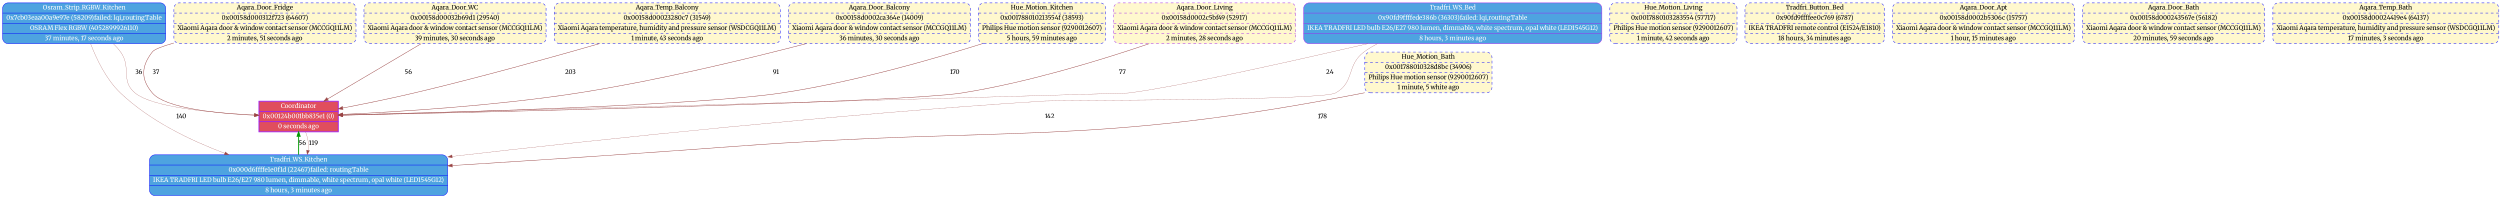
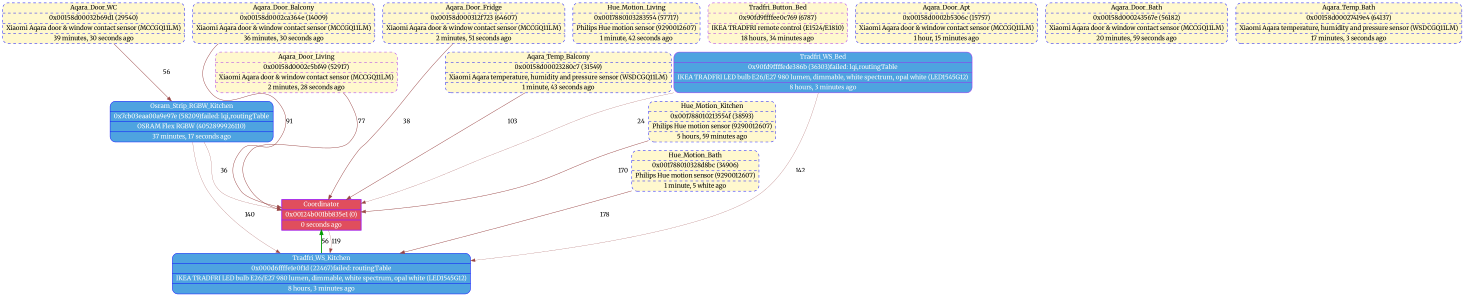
(2386, 18) -> (1349, 18)
(1815, 23) -> (778, 23)
(374, 71) -> (141, 71)
(156, 72) -> (407, 122)
(570, 72) -> (513, 122)
